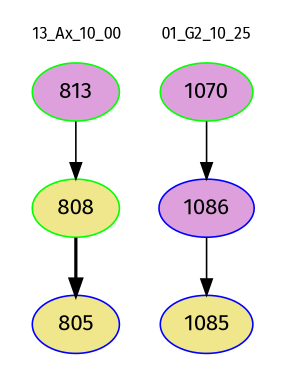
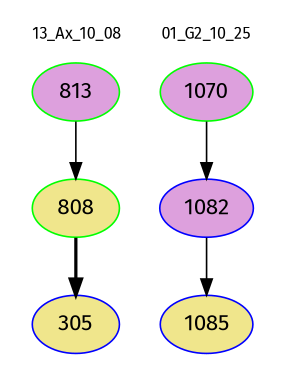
(77, 35) -> (77, 35)
(207, 208) -> (207, 208)
(76, 324) -> (76, 324)
